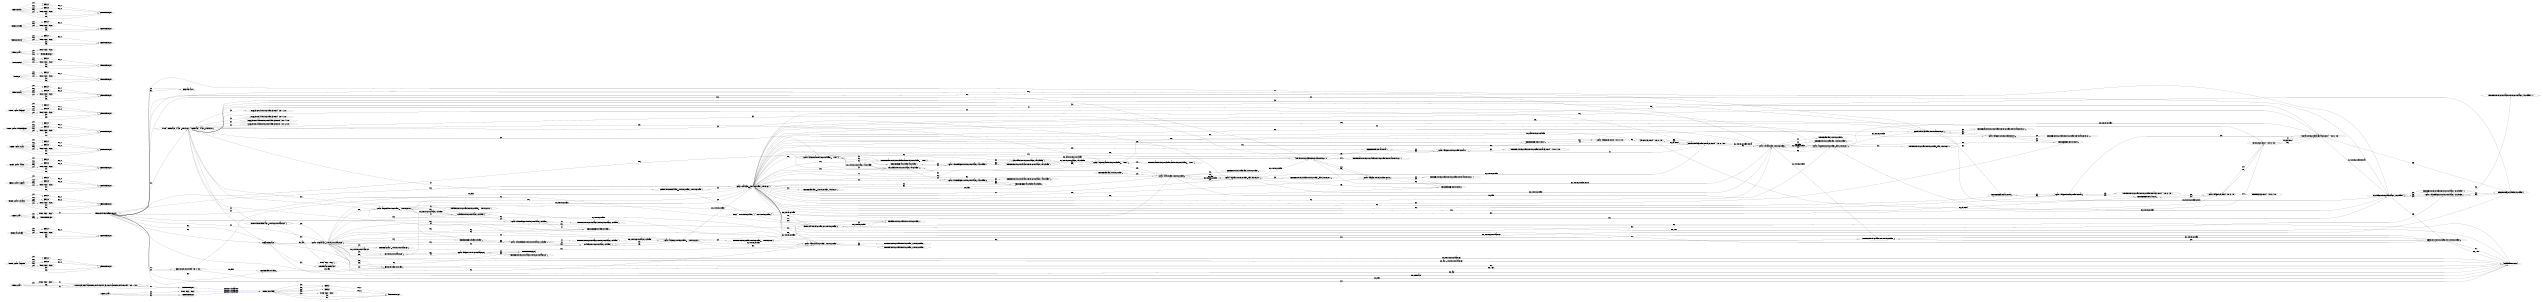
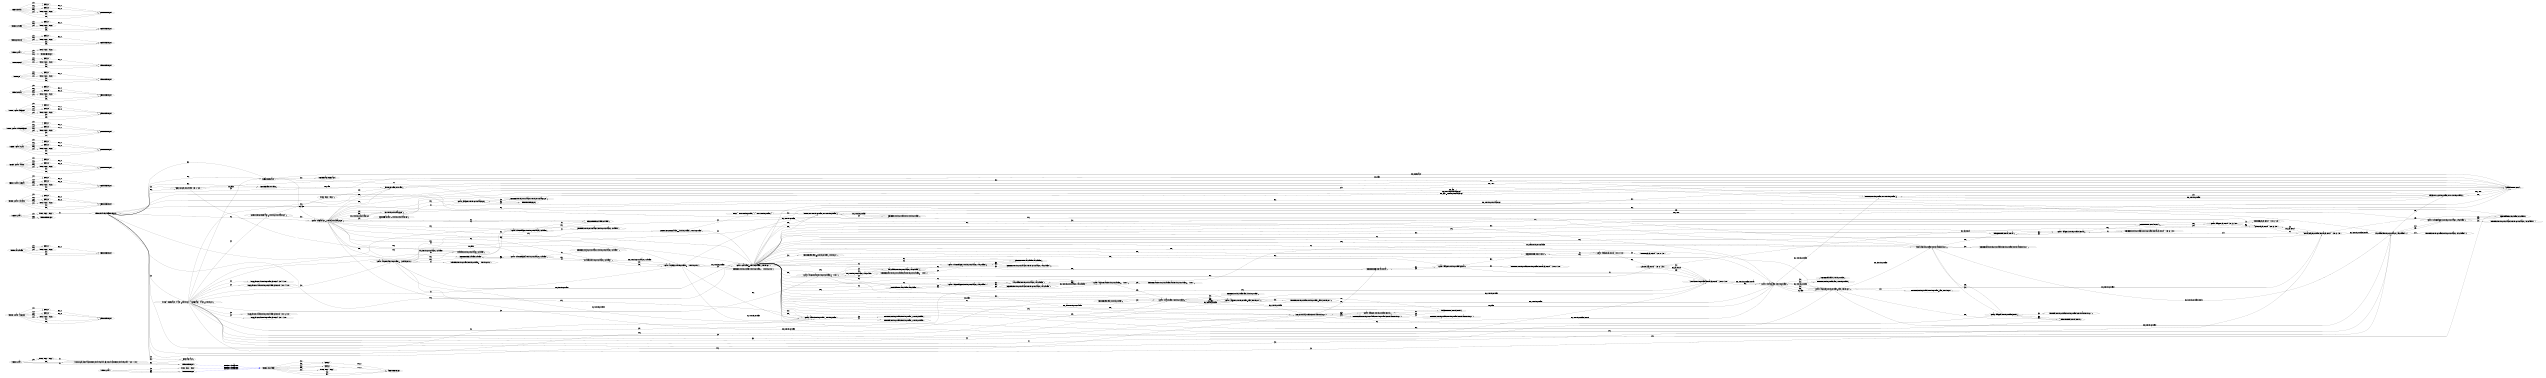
none -> (1653, 254)
(1287, 282) -> none
